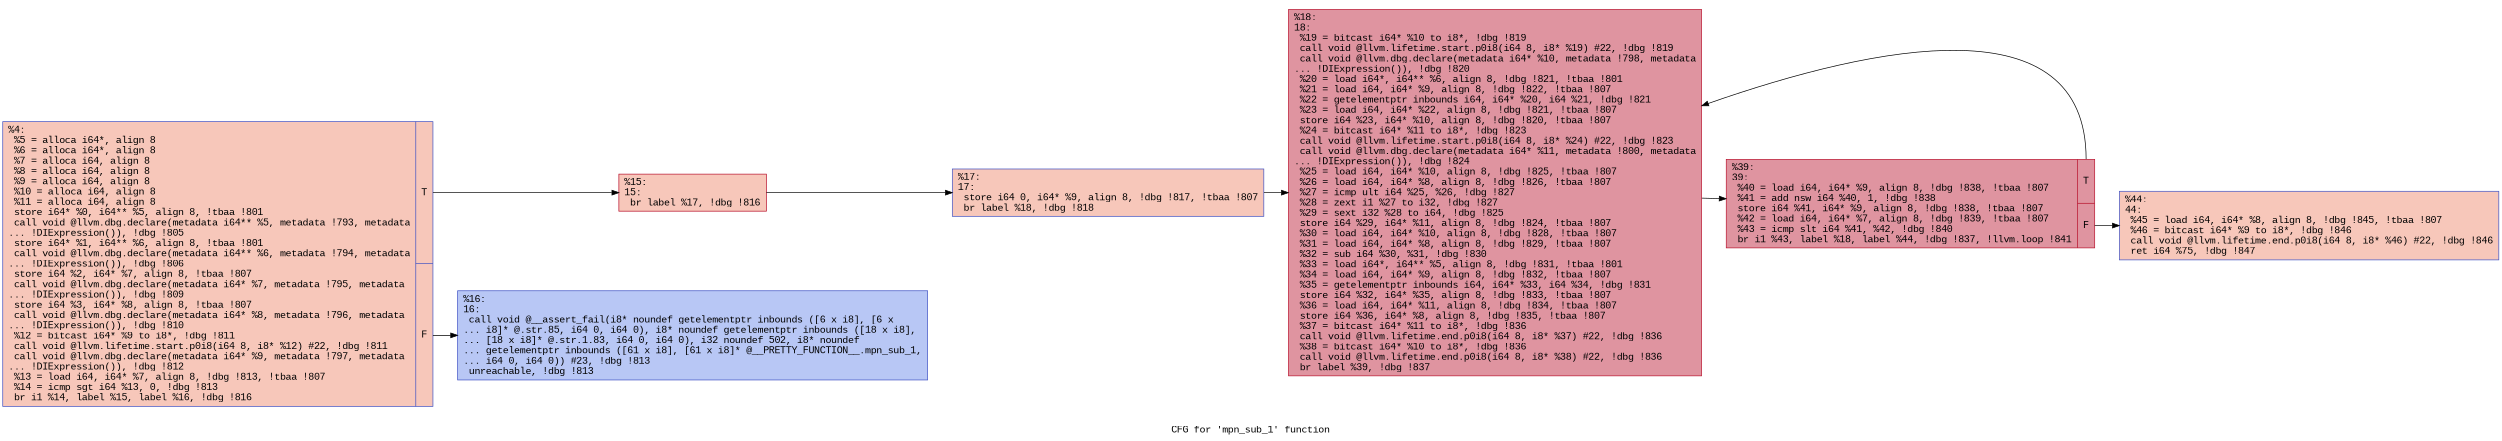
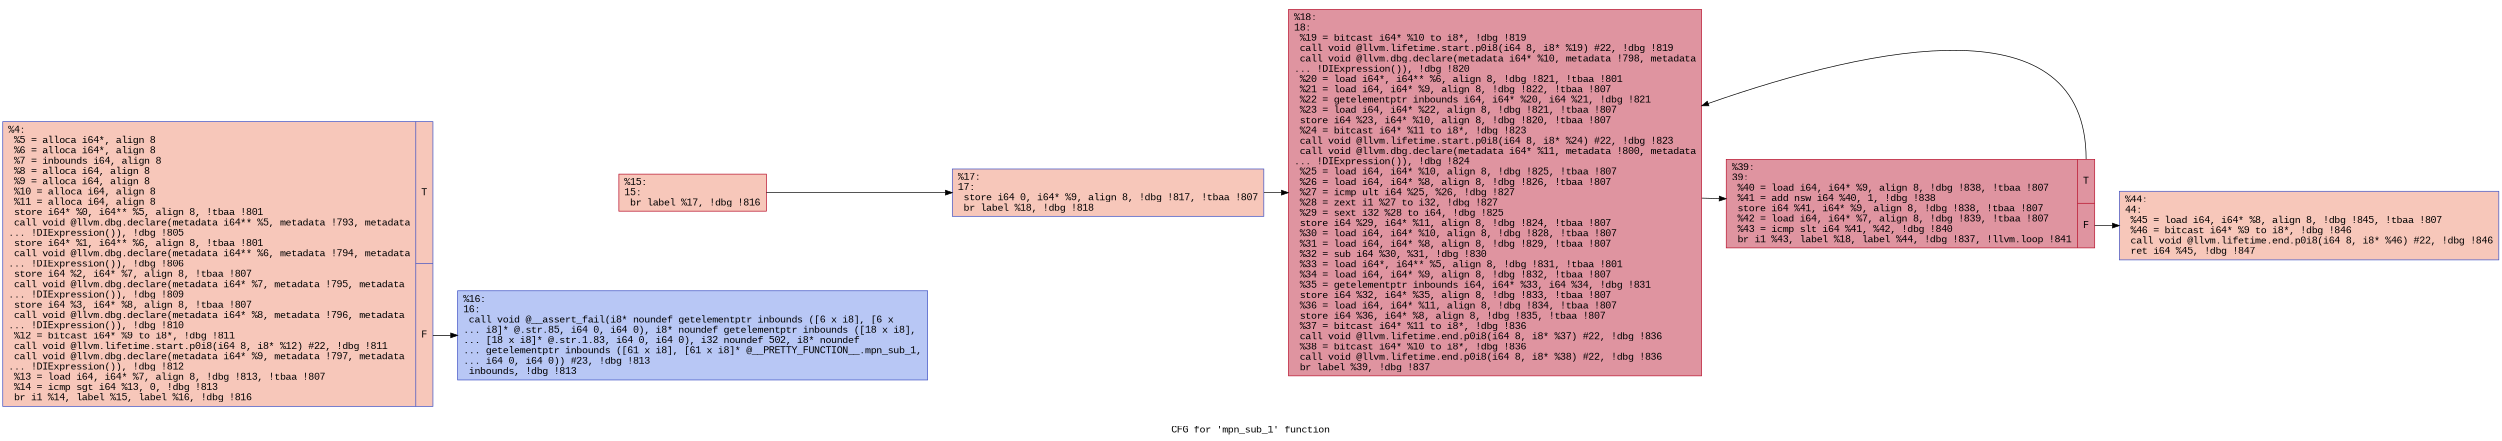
(79, 161) -> (85, 161)
(522, 193) -> none
(2190, 251) -> (2190, 251)
(528, 371) -> (520, 371)
